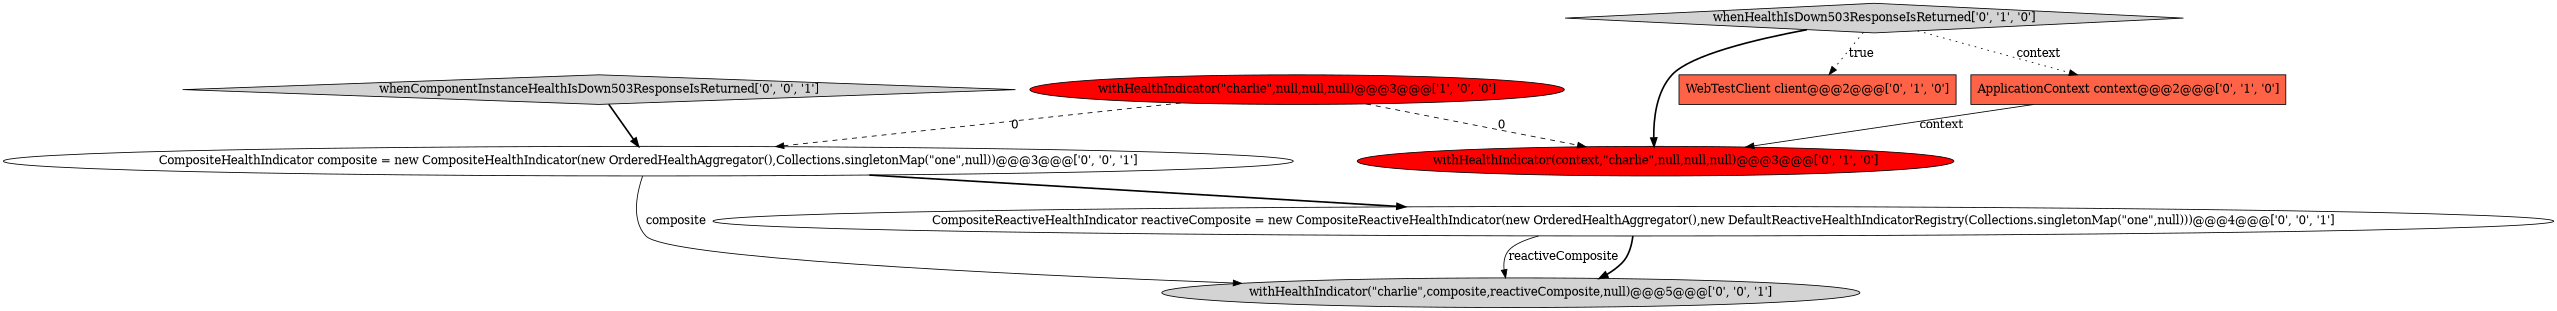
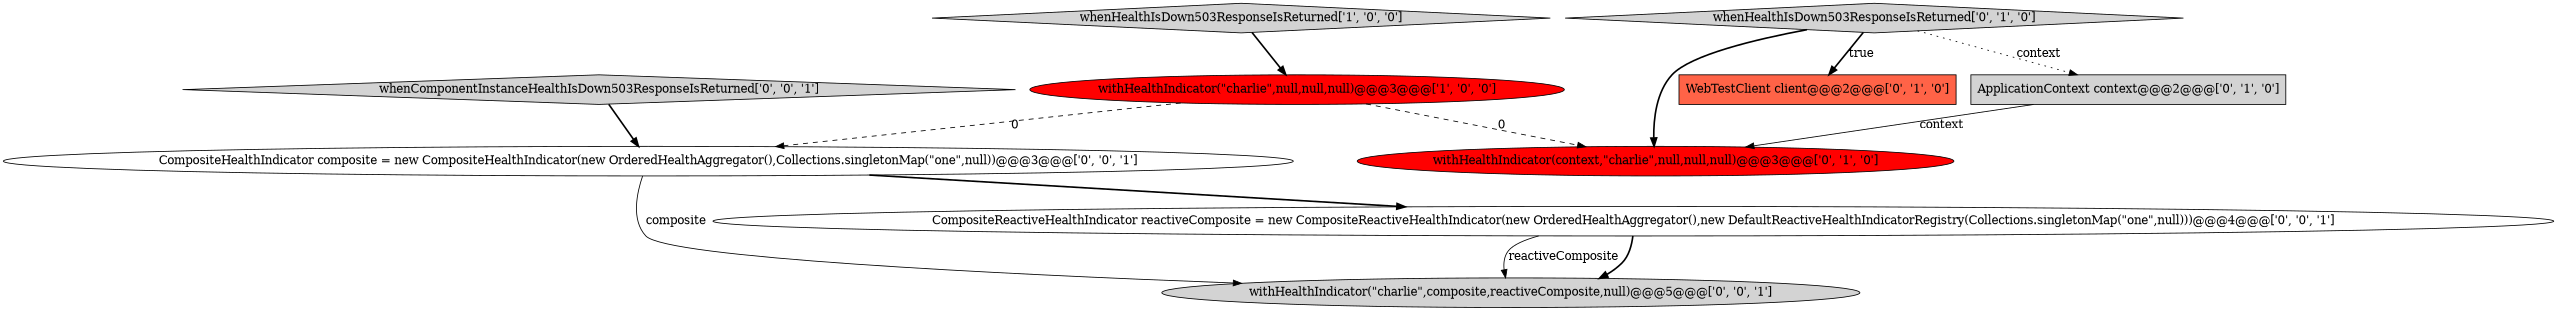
none -> (1241, 18)
(1849, 50) -> (1849, 50)
(2128, 90) -> (2128, 90)
